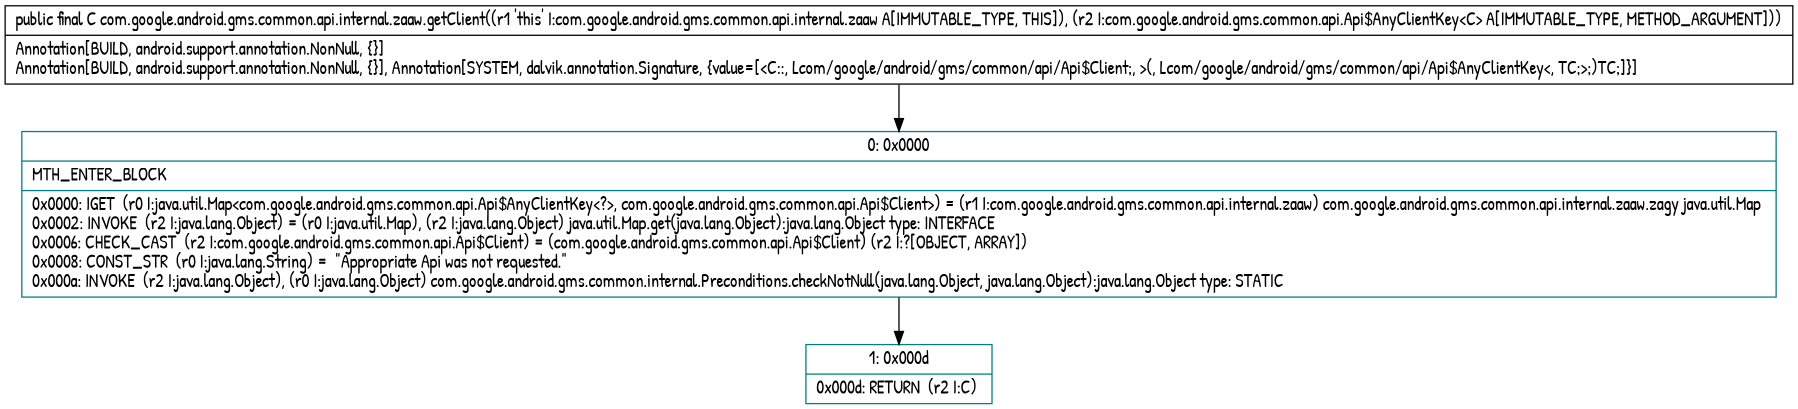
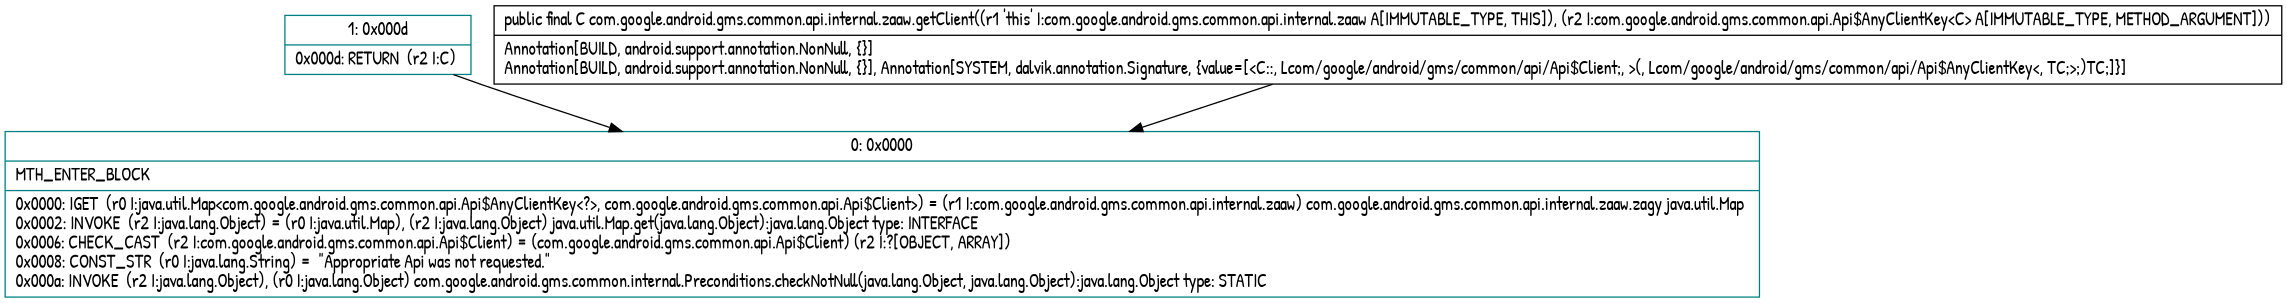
(899, 314) -> (531, 102)
